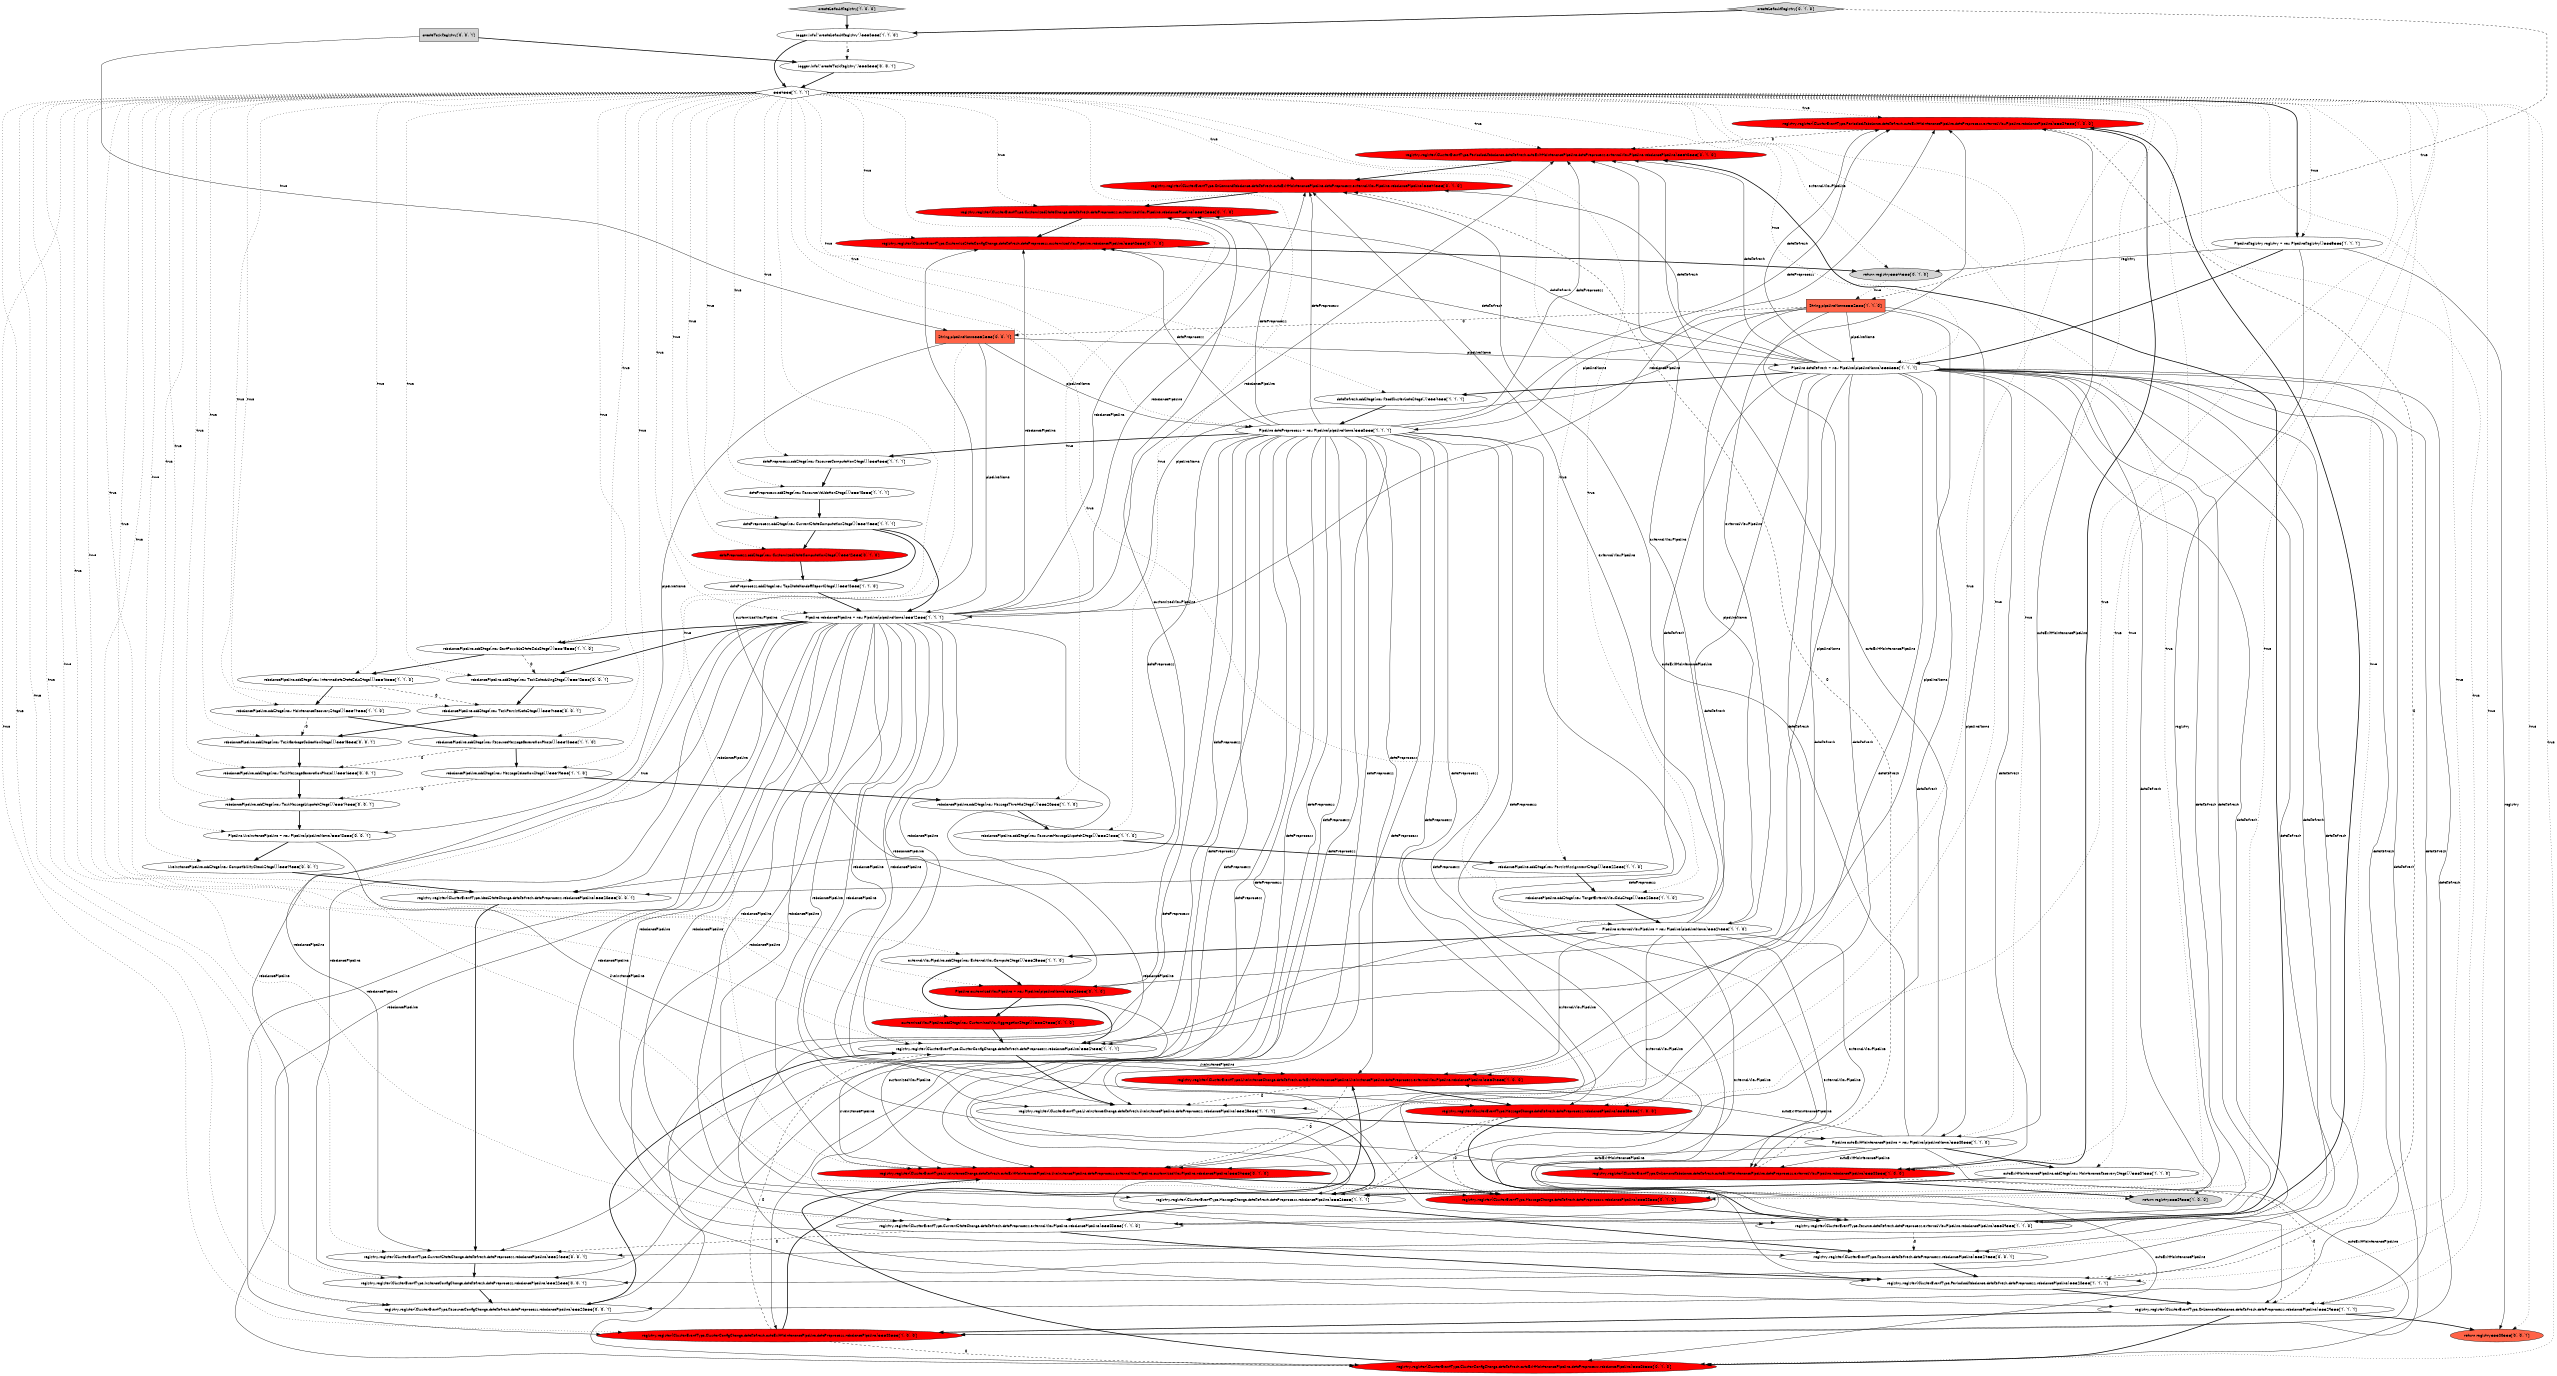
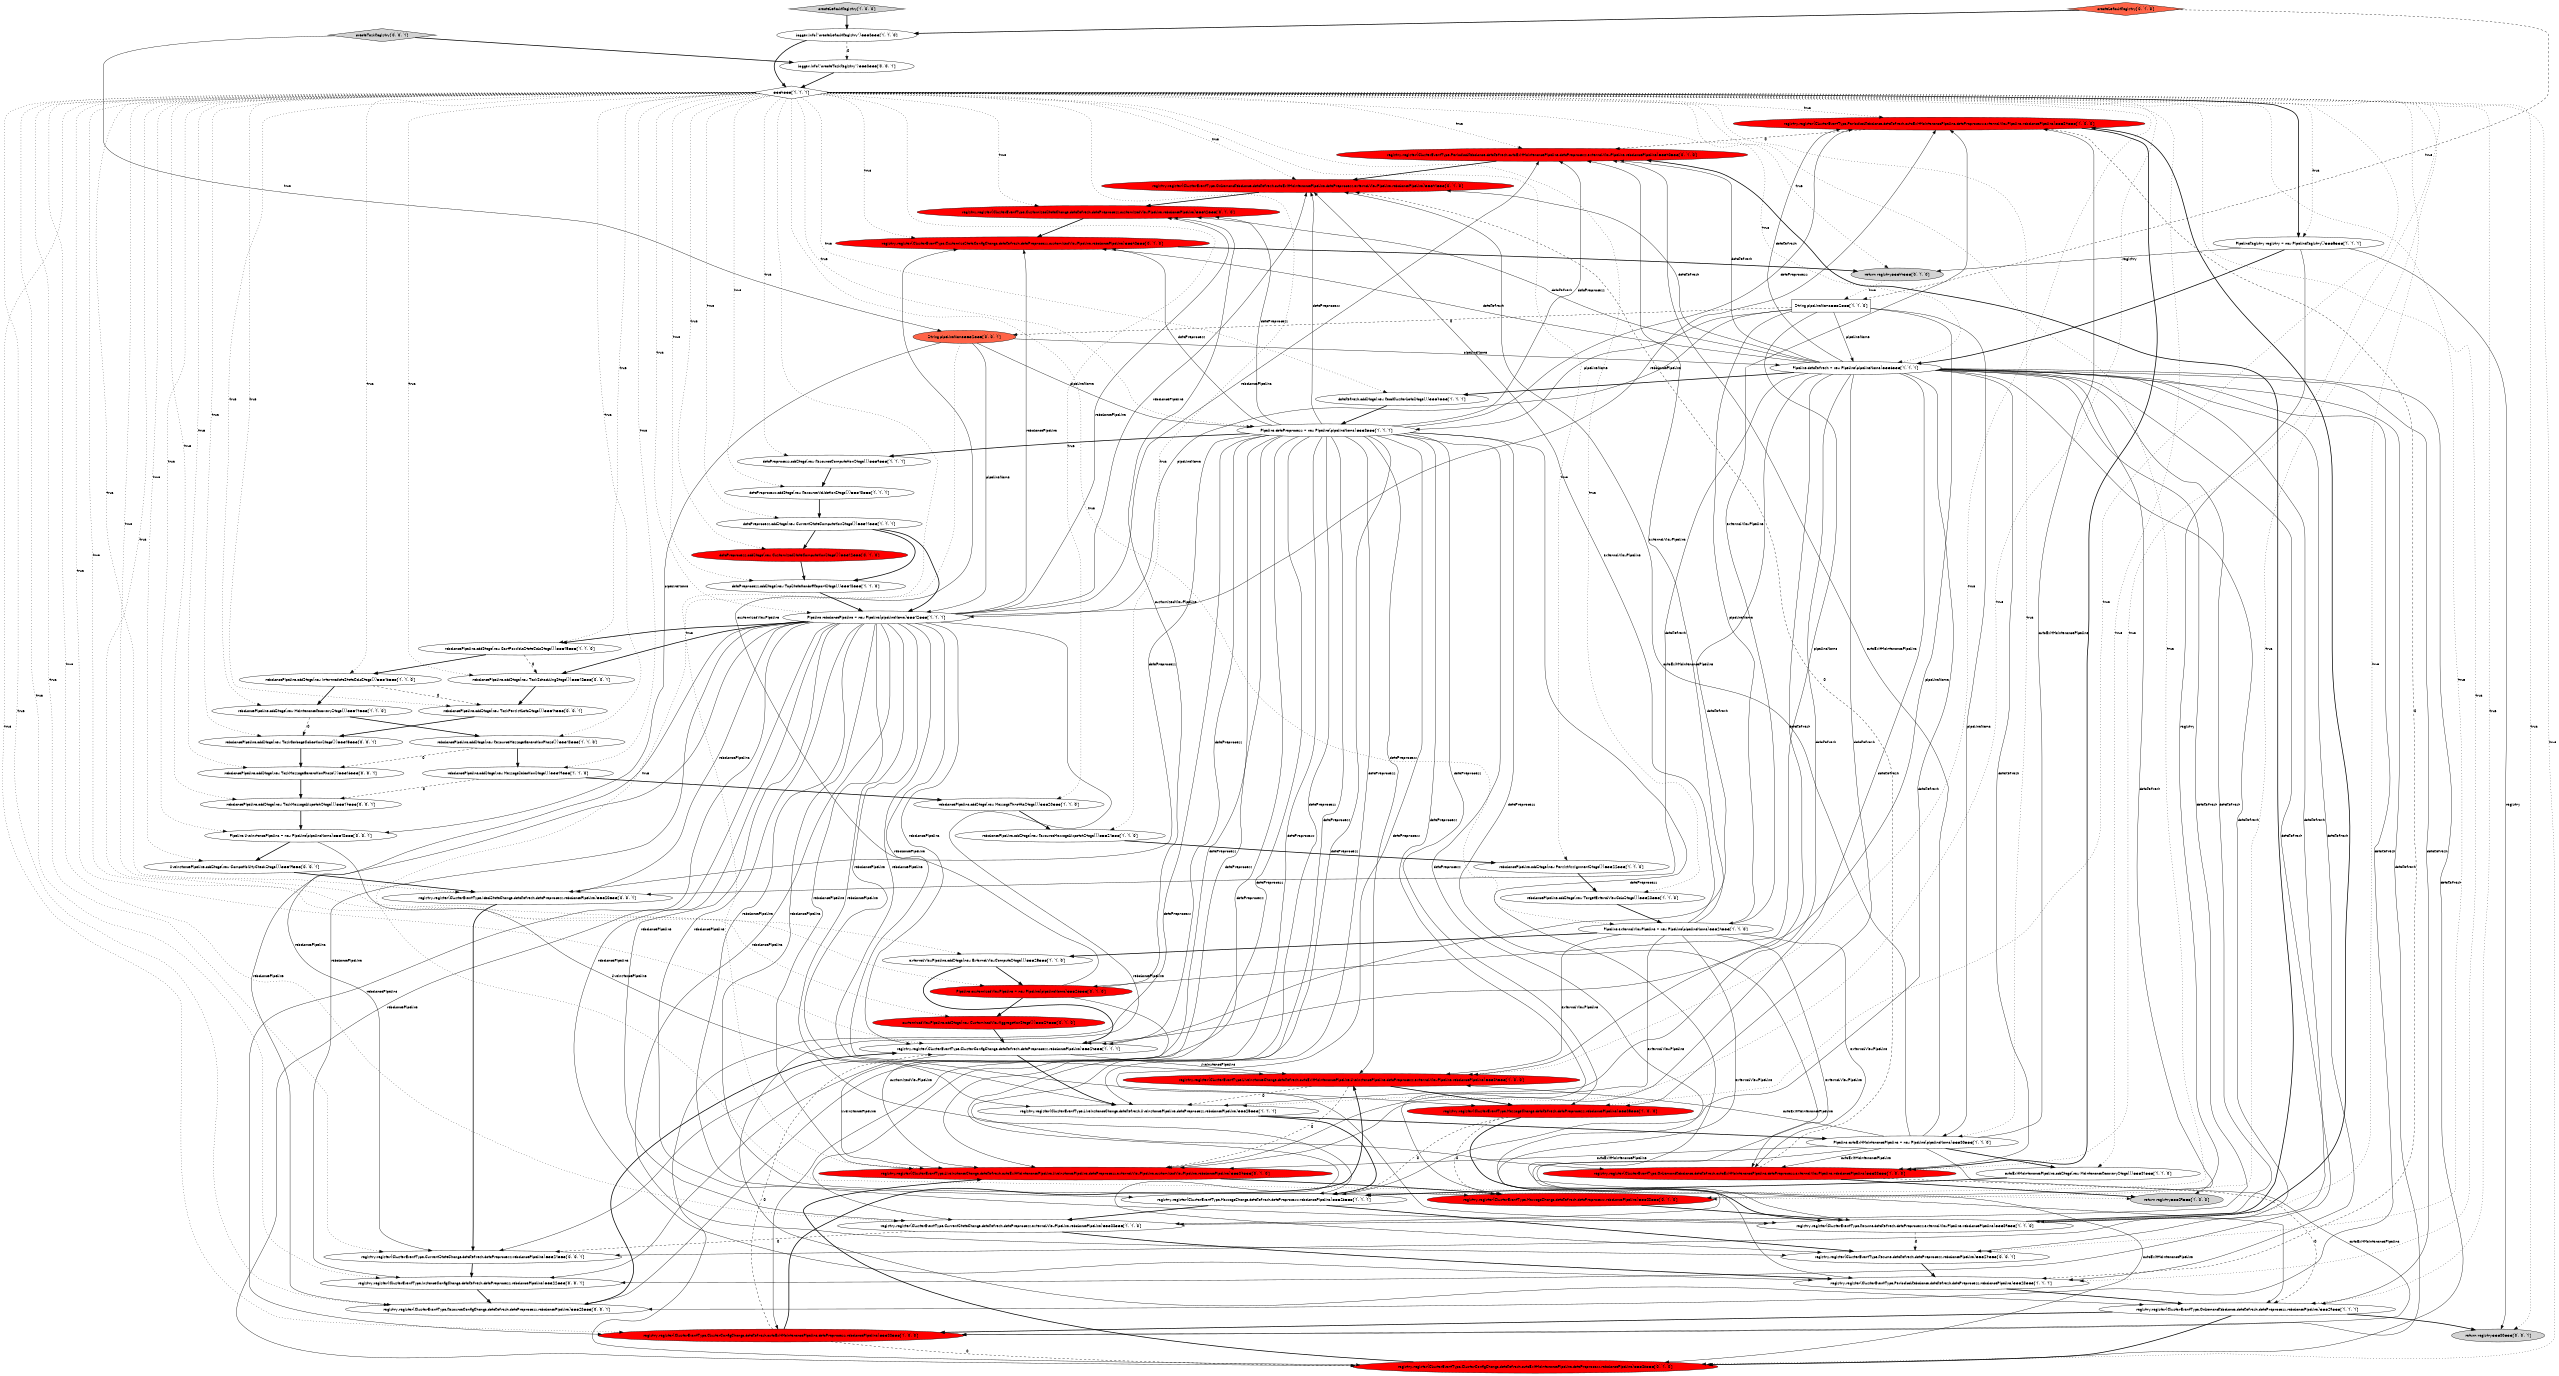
(1786, 9) -> (2126, 9)
(449, 35) -> (382, 35)
(1827, 186) -> (1799, 186)
(1846, 306) -> (1831, 306)
(975, 337) -> (964, 337)
(2497, 1336) -> (2498, 1336)
